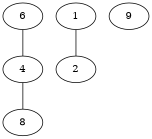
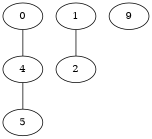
(23, 16) -> (23, 16)
(23, 122) -> (23, 122)
